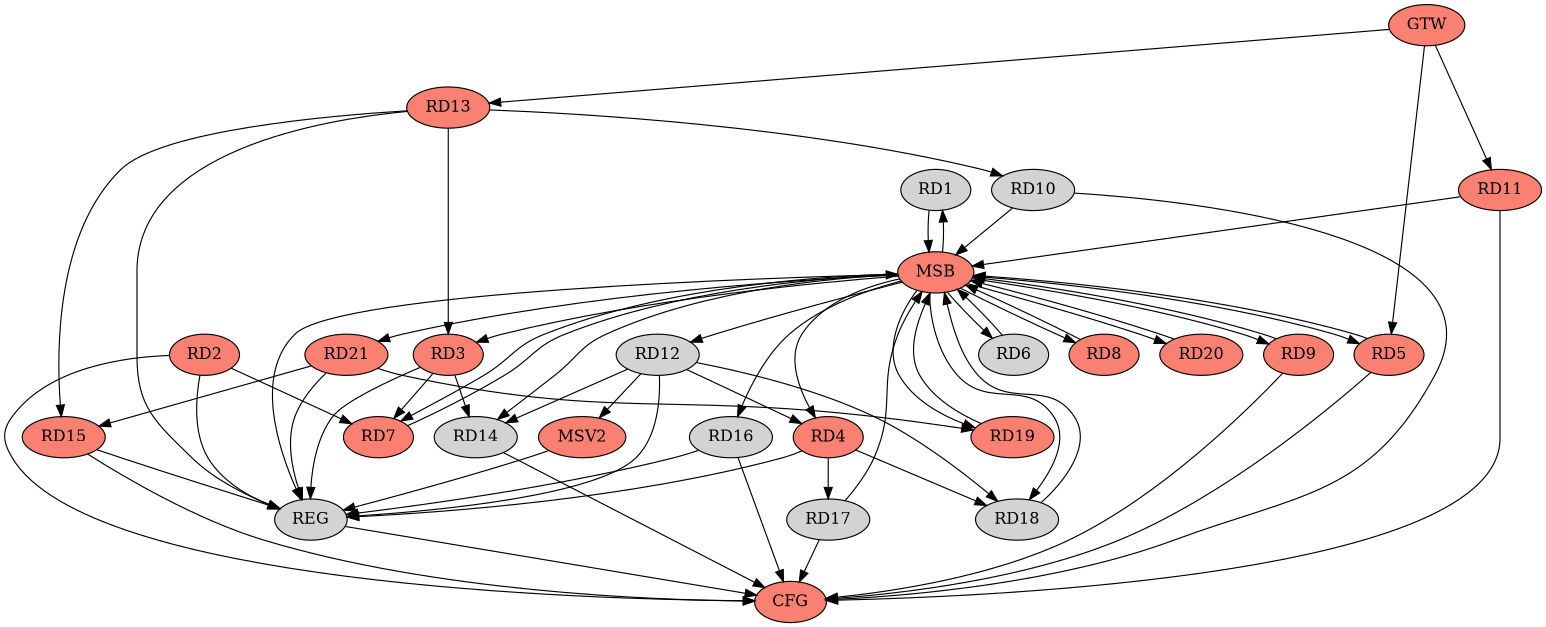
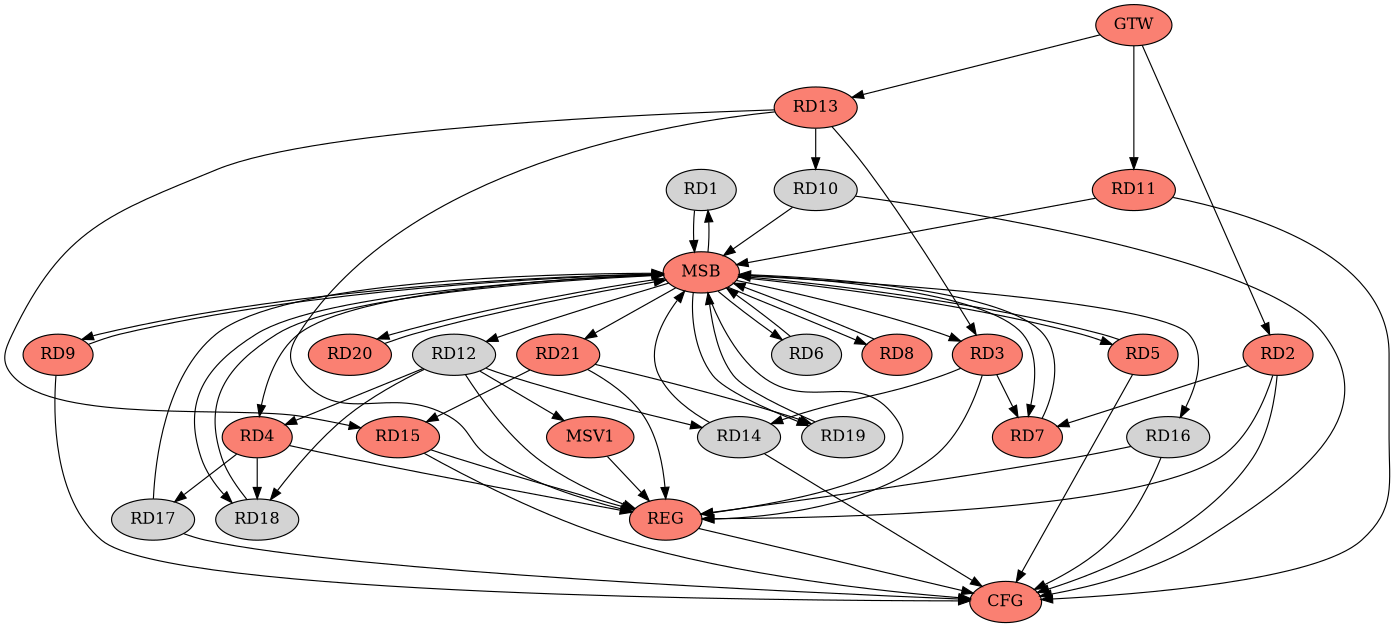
(1409, 184) -> (1204, 185)
(677, 309) -> (657, 370)
(582, 437) -> (590, 437)
(1012, 437) -> (843, 437)
(311, 520) -> (666, 520)
